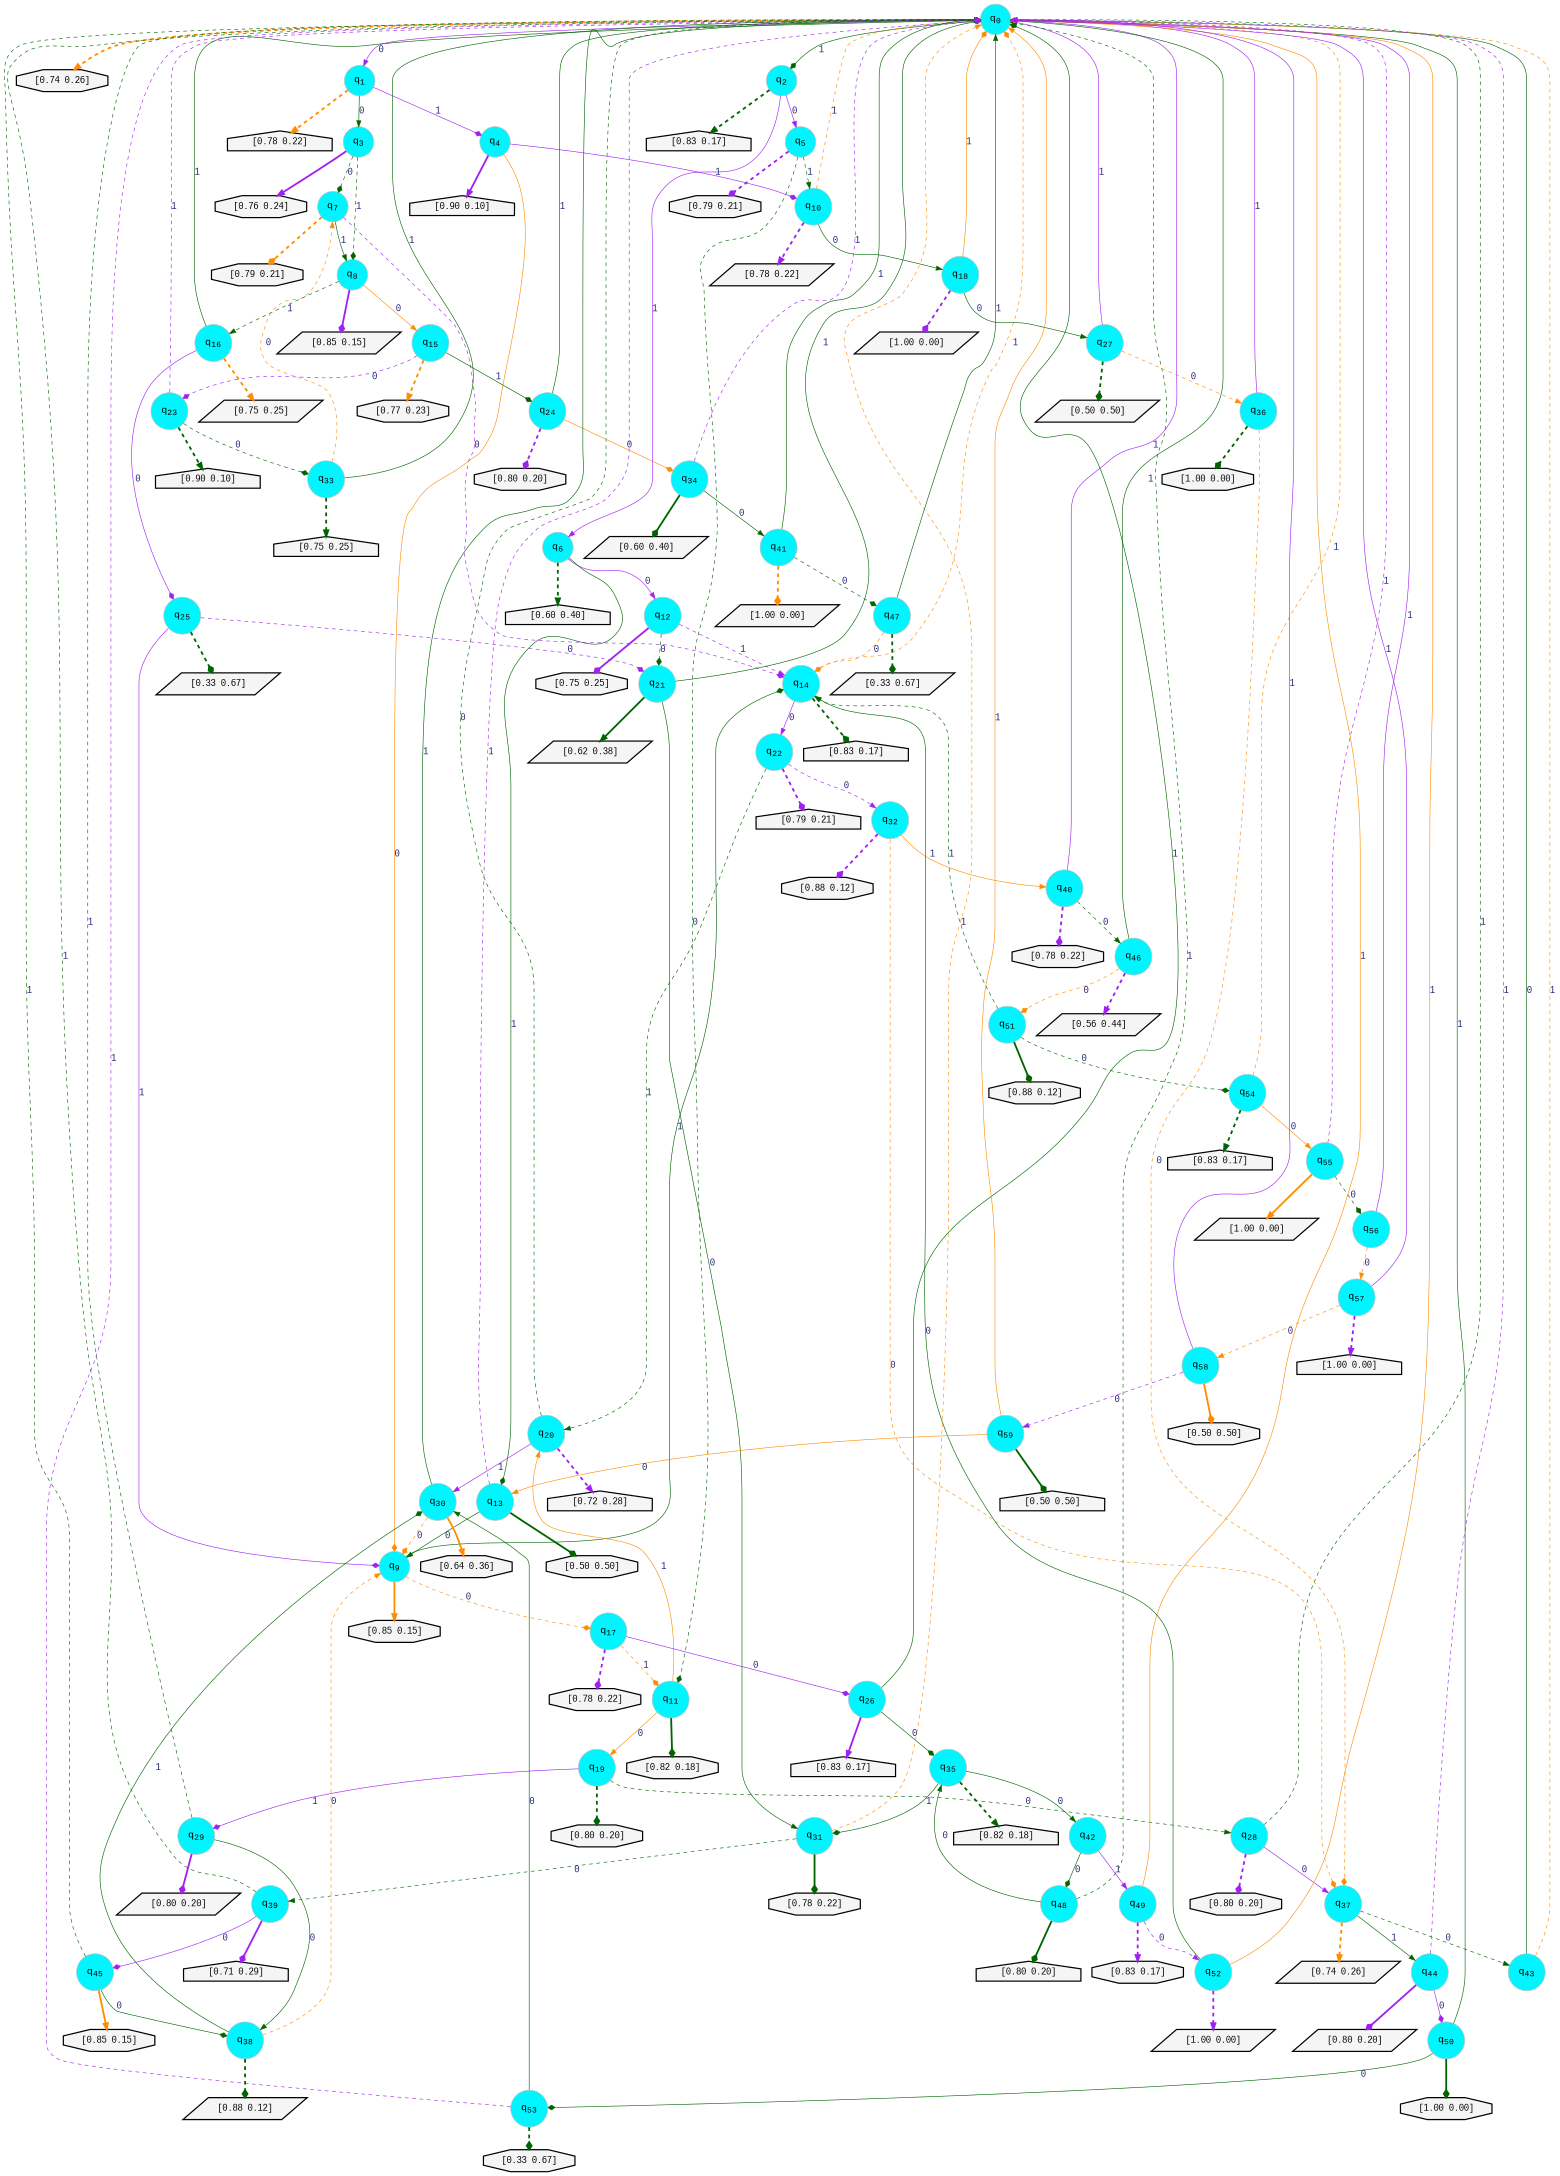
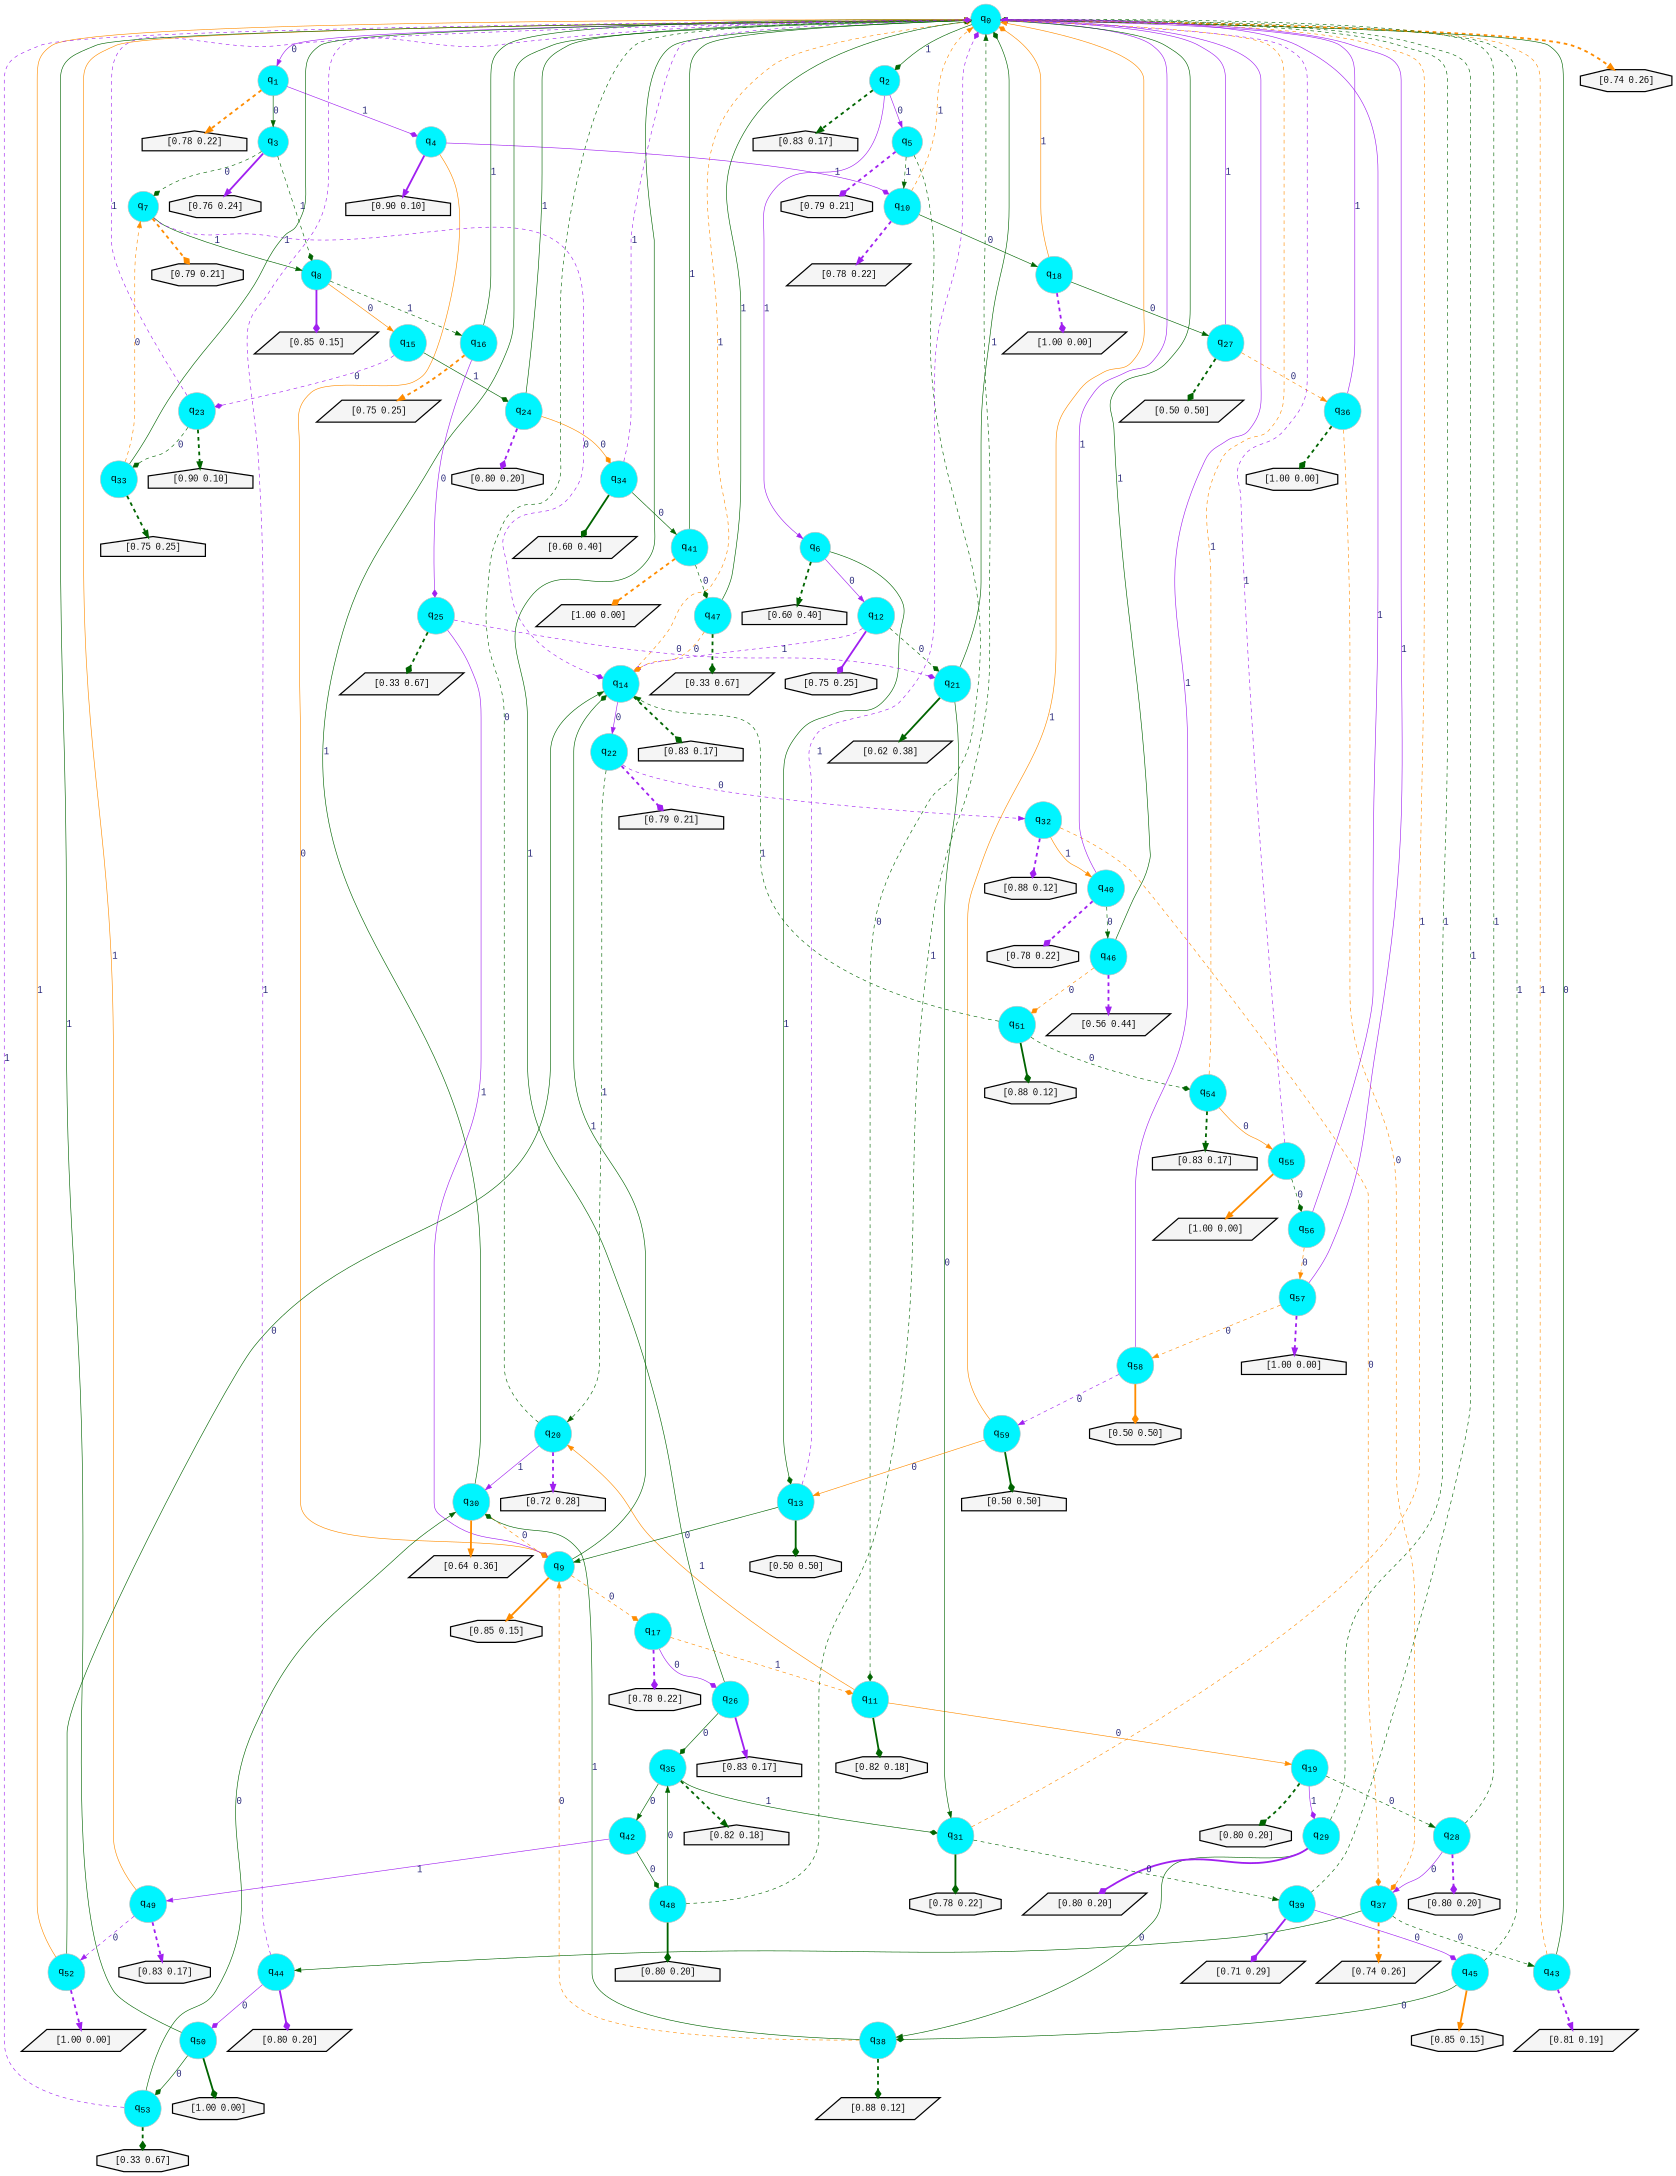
(403, 411) -> none
(466, 1567) -> (471, 1567)
(236, 1972) -> (1243, 1972)
none -> (1576, 2040)
